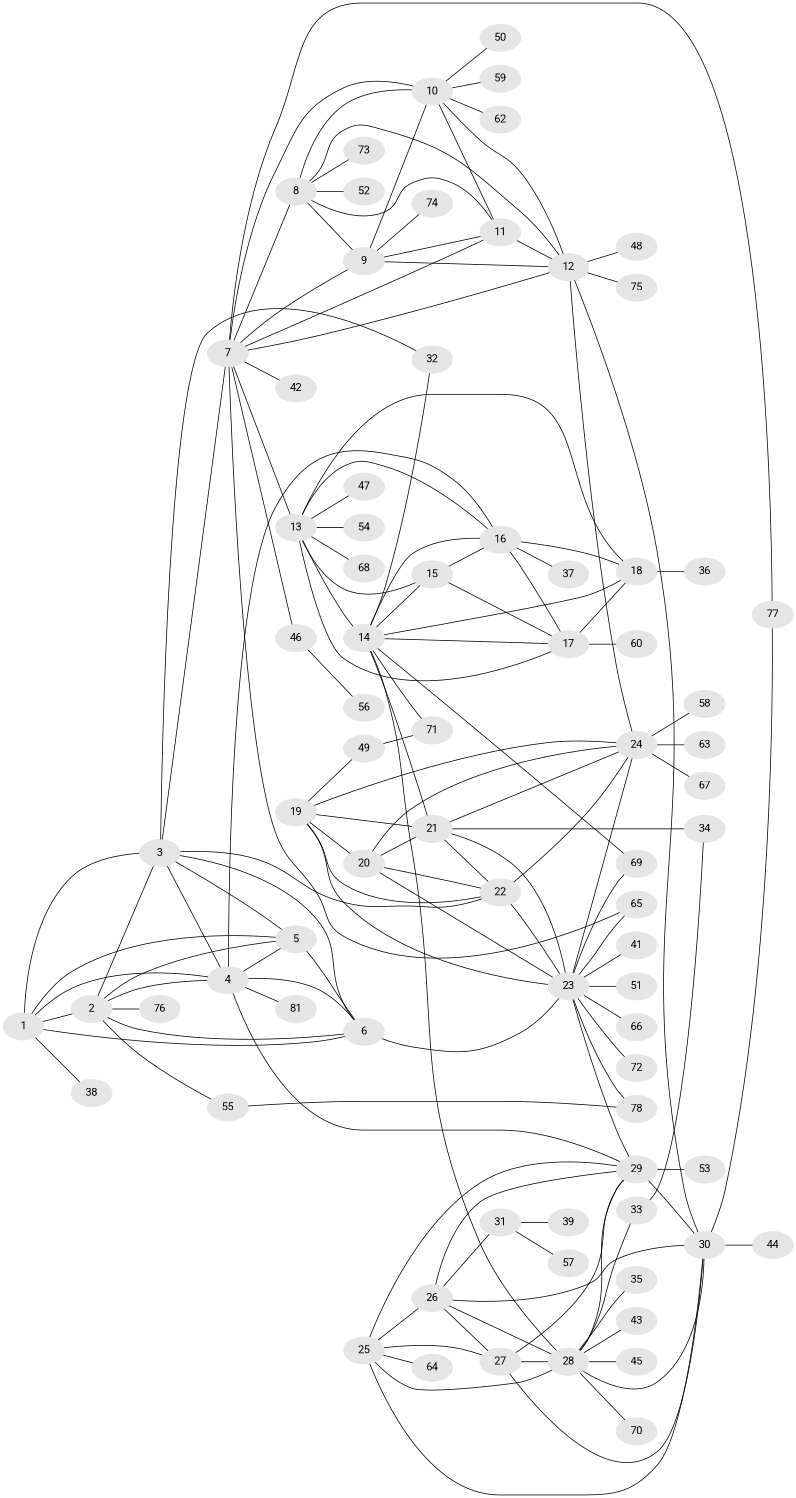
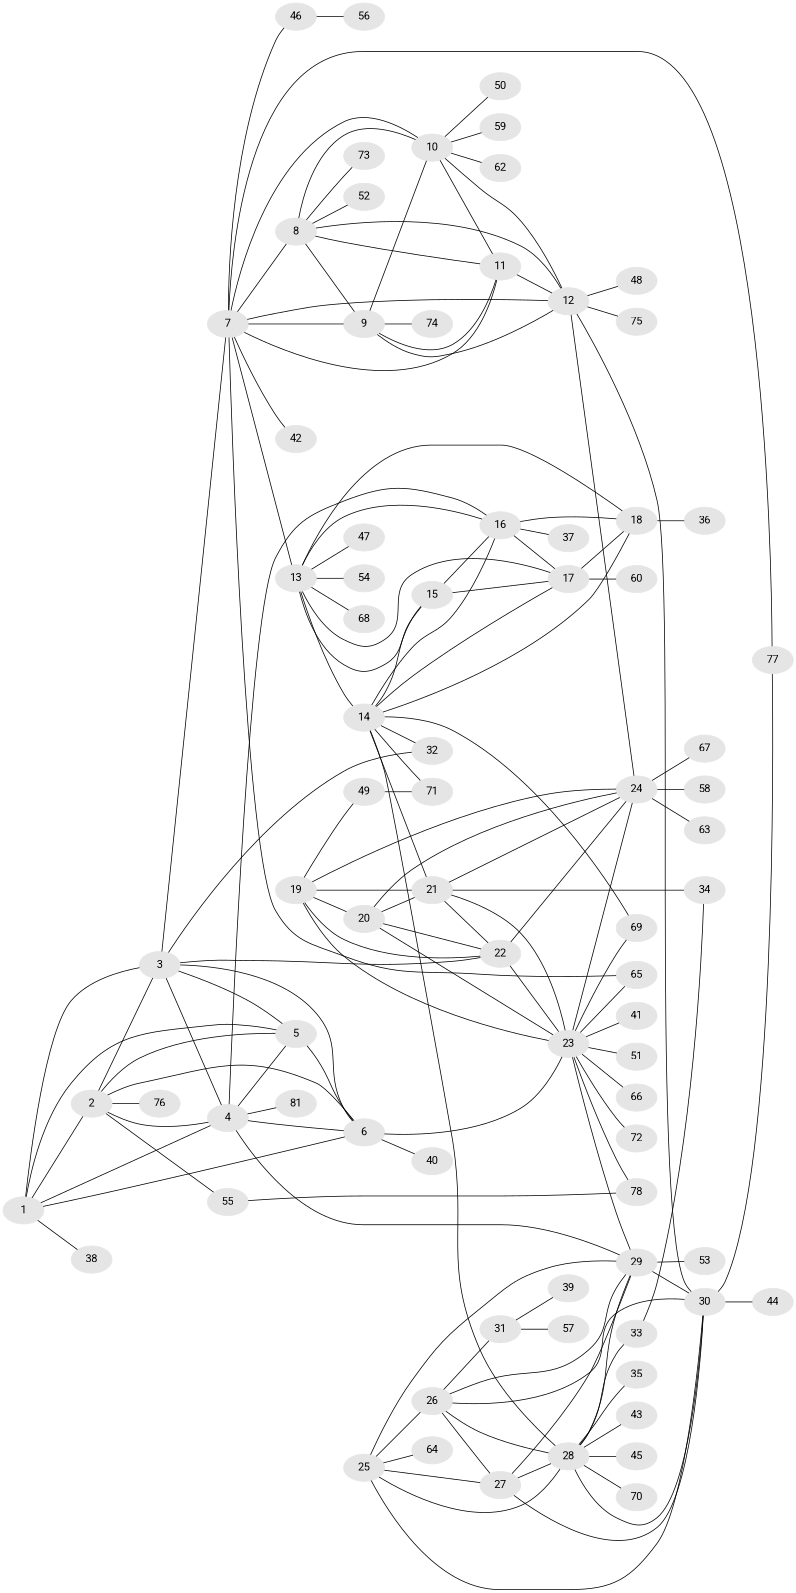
none -> (432, 1161)
